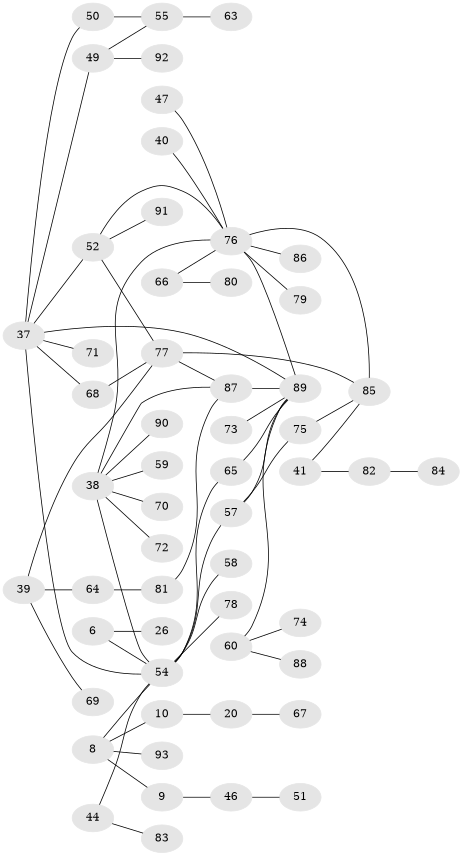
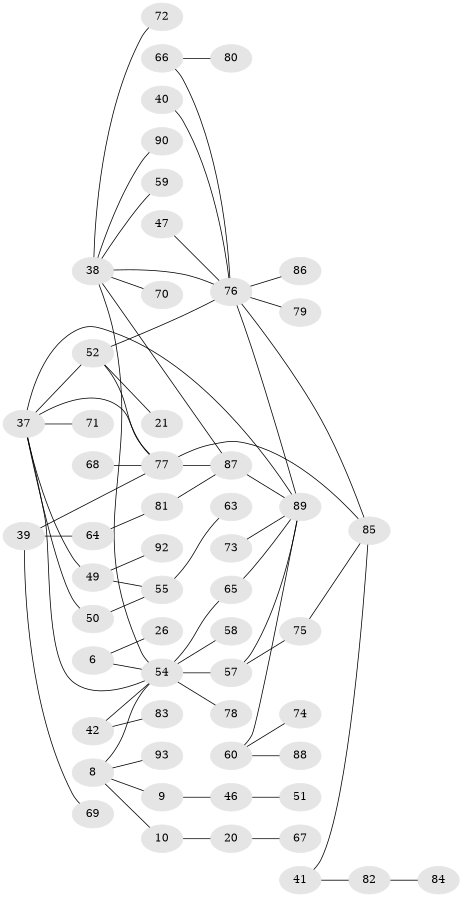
(162, 212) -> (162, 424)
(58, 365) -> (107, 401)
(93, 818) -> (93, 731)
